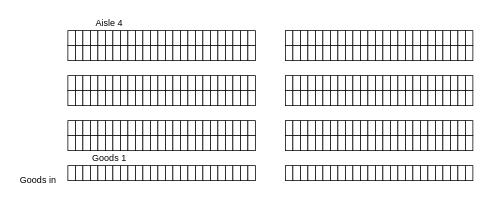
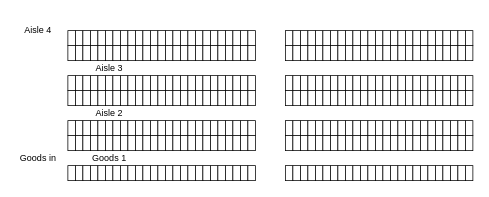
(109, 23) -> (38, 30)
none -> (109, 68)
none -> (109, 113)
(38, 180) -> (38, 158)
